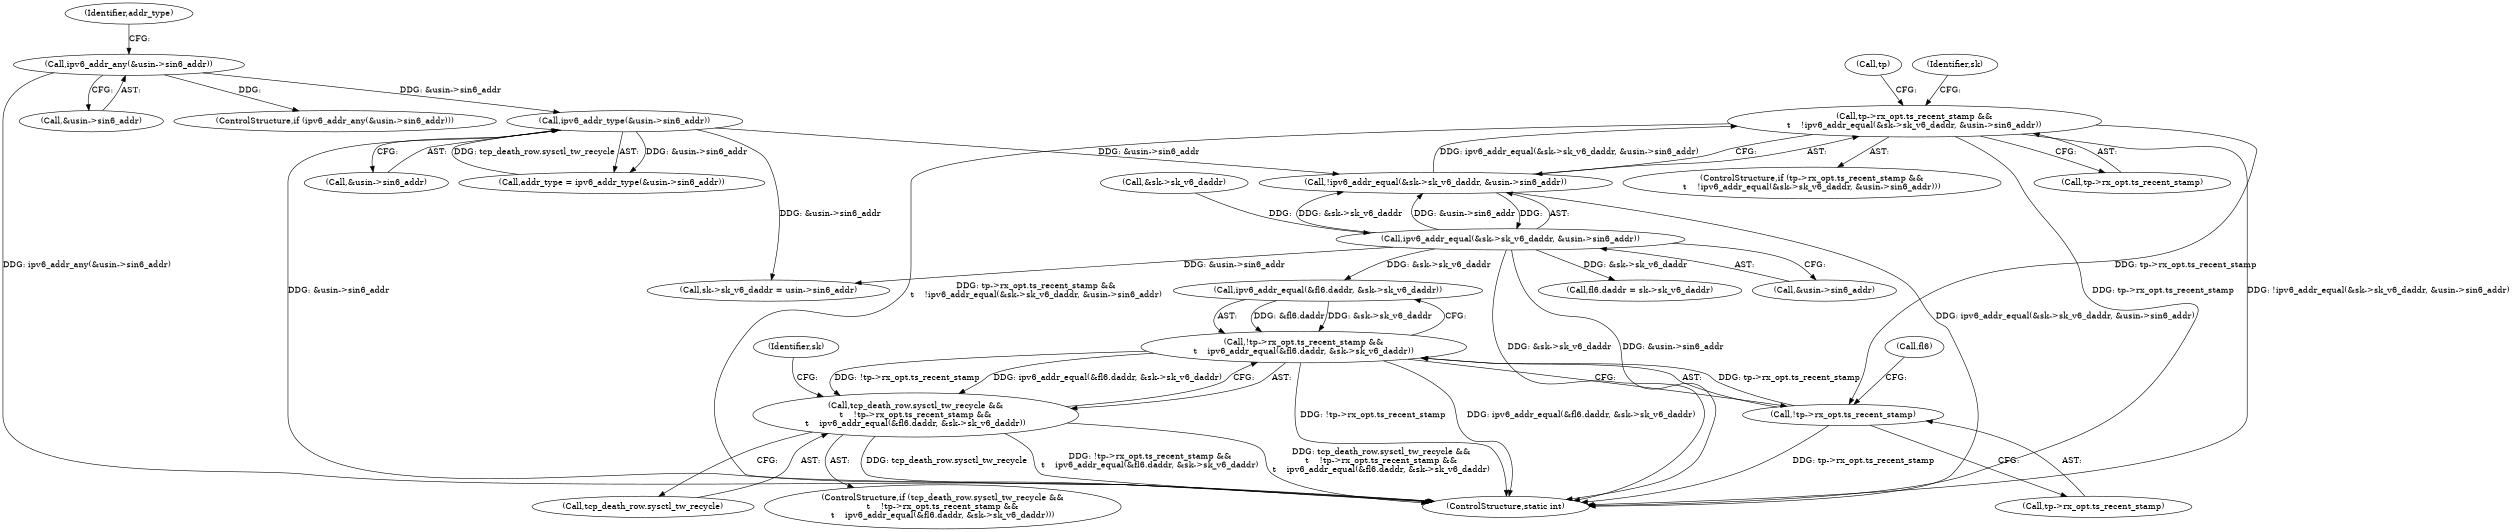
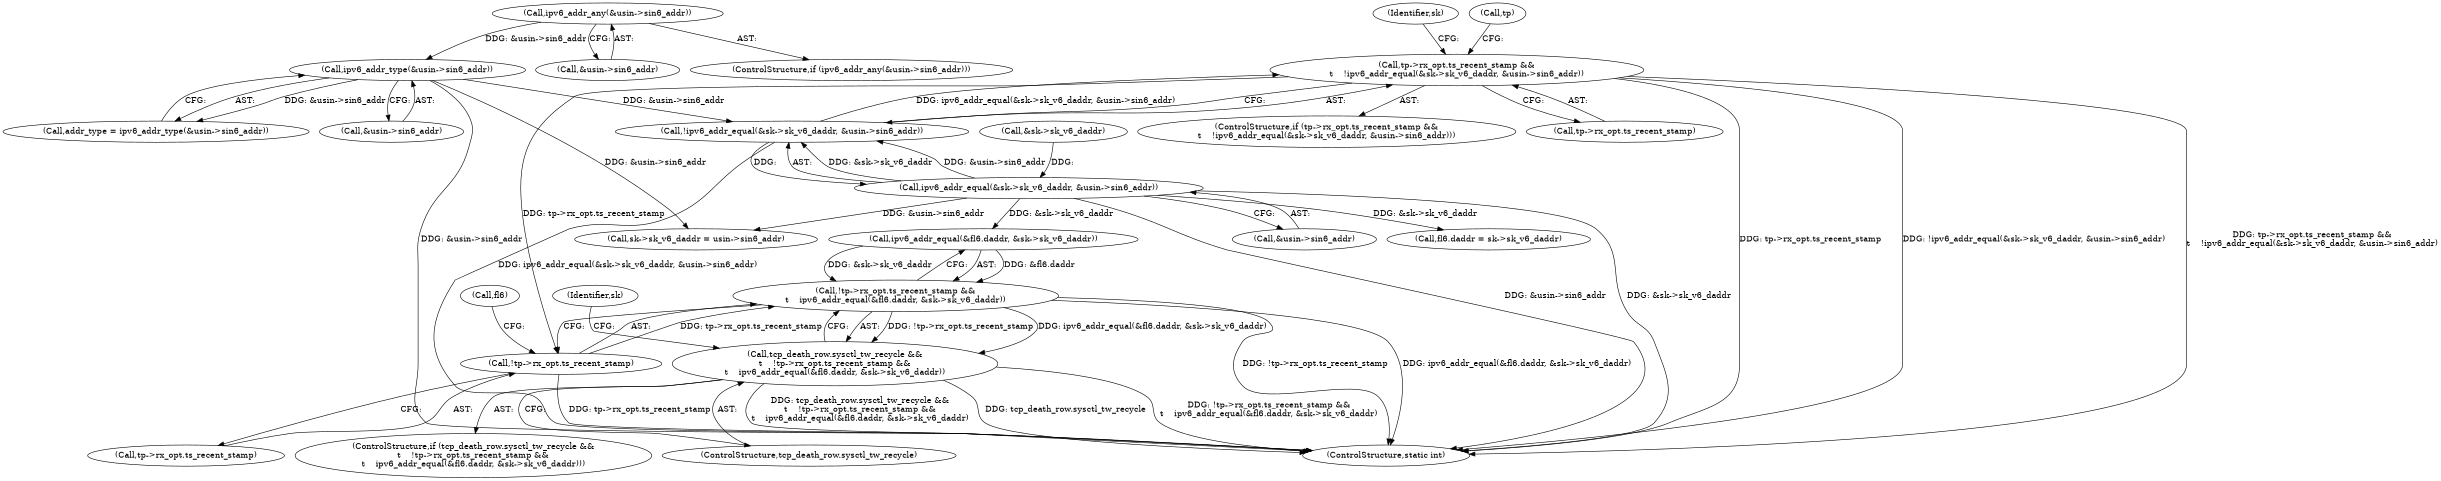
(129, 14) -> none
(251, 90) -> (748, 39)
(535, 152) -> (197, 101)
(521, 483) -> none
(643, 507) -> (809, 456)
